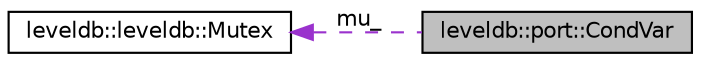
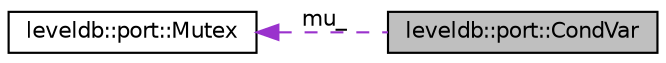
(150, 32) -> (133, 32)
